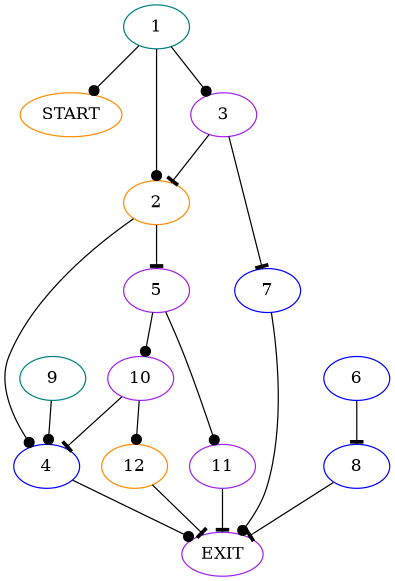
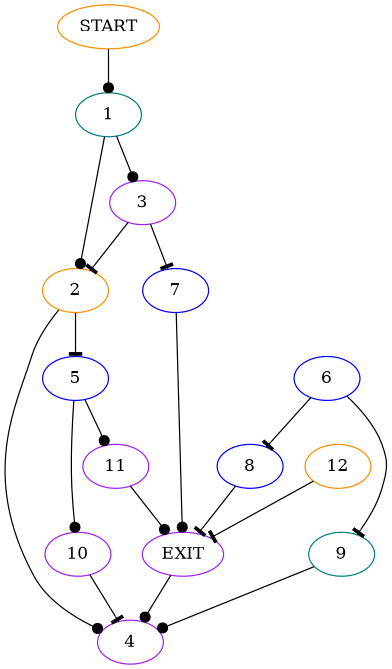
(118, 66) -> (108, 66)
(157, 291) -> (76, 378)
(138, 418) -> none
none -> (386, 459)
(47, 466) -> (130, 642)
(128, 507) -> (159, 594)
(222, 507) -> (146, 506)
